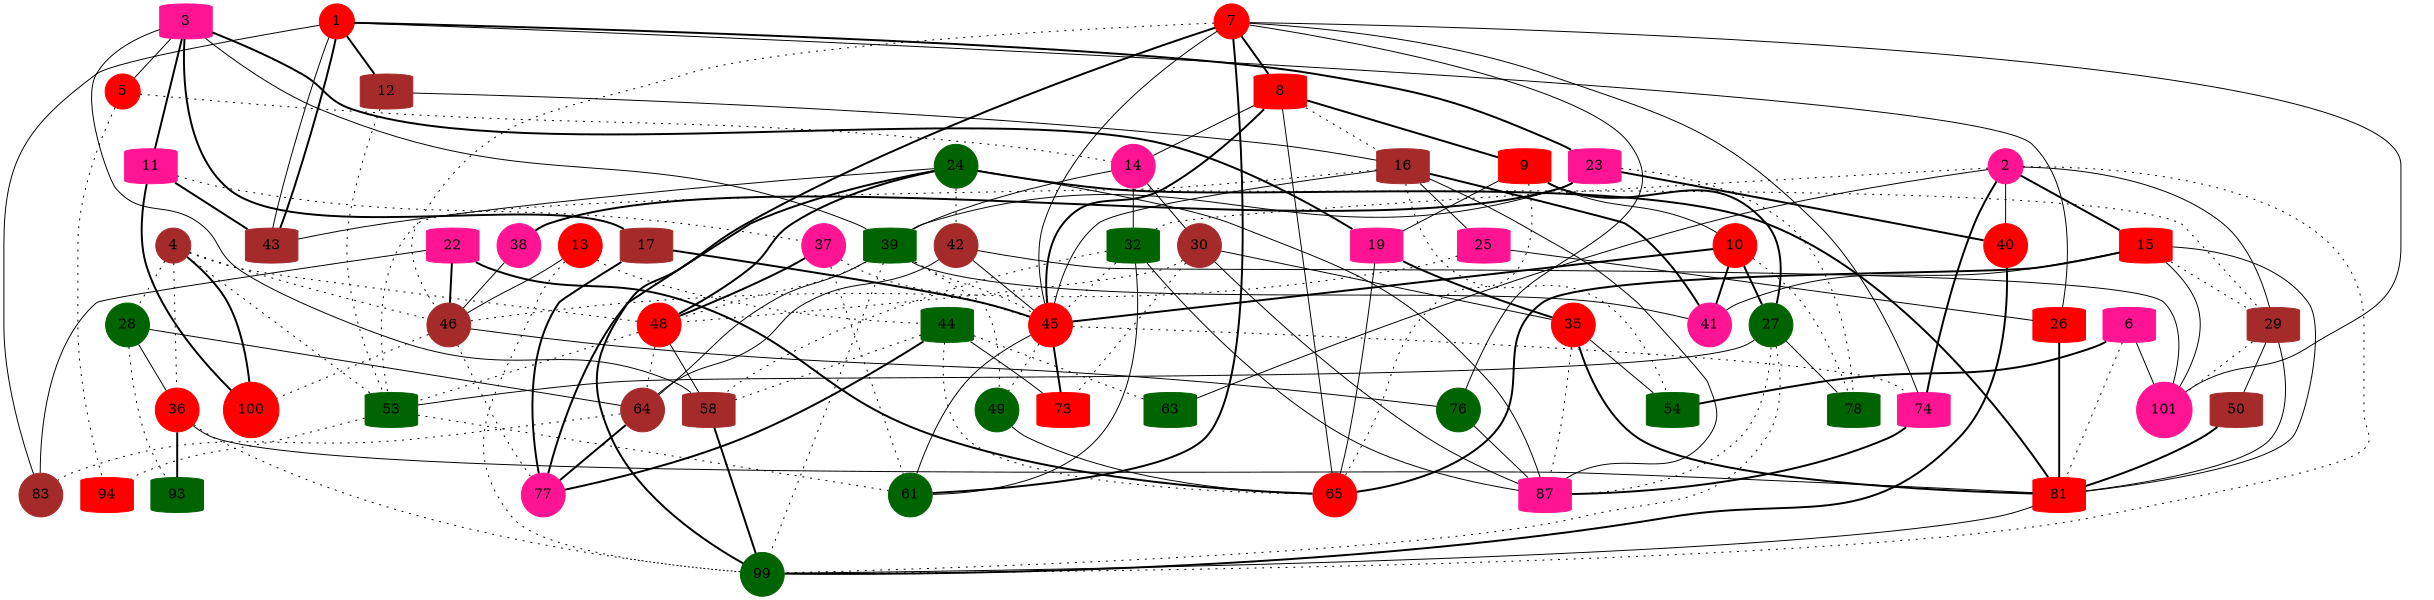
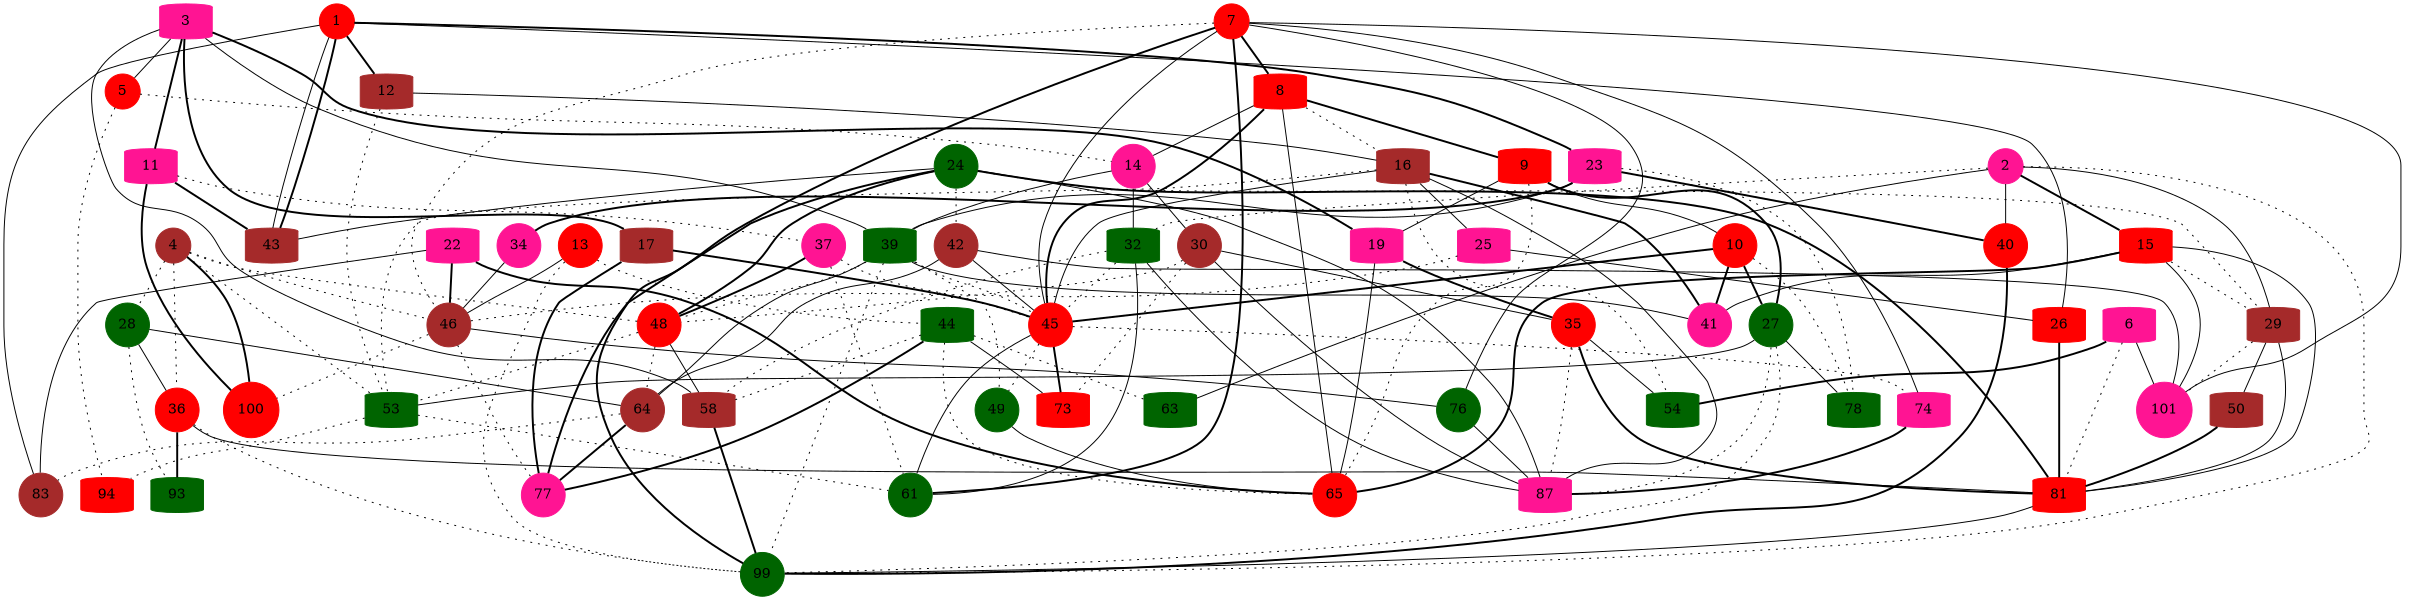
(519, 246) -> (519, 246)
(1952, 289) -> none
